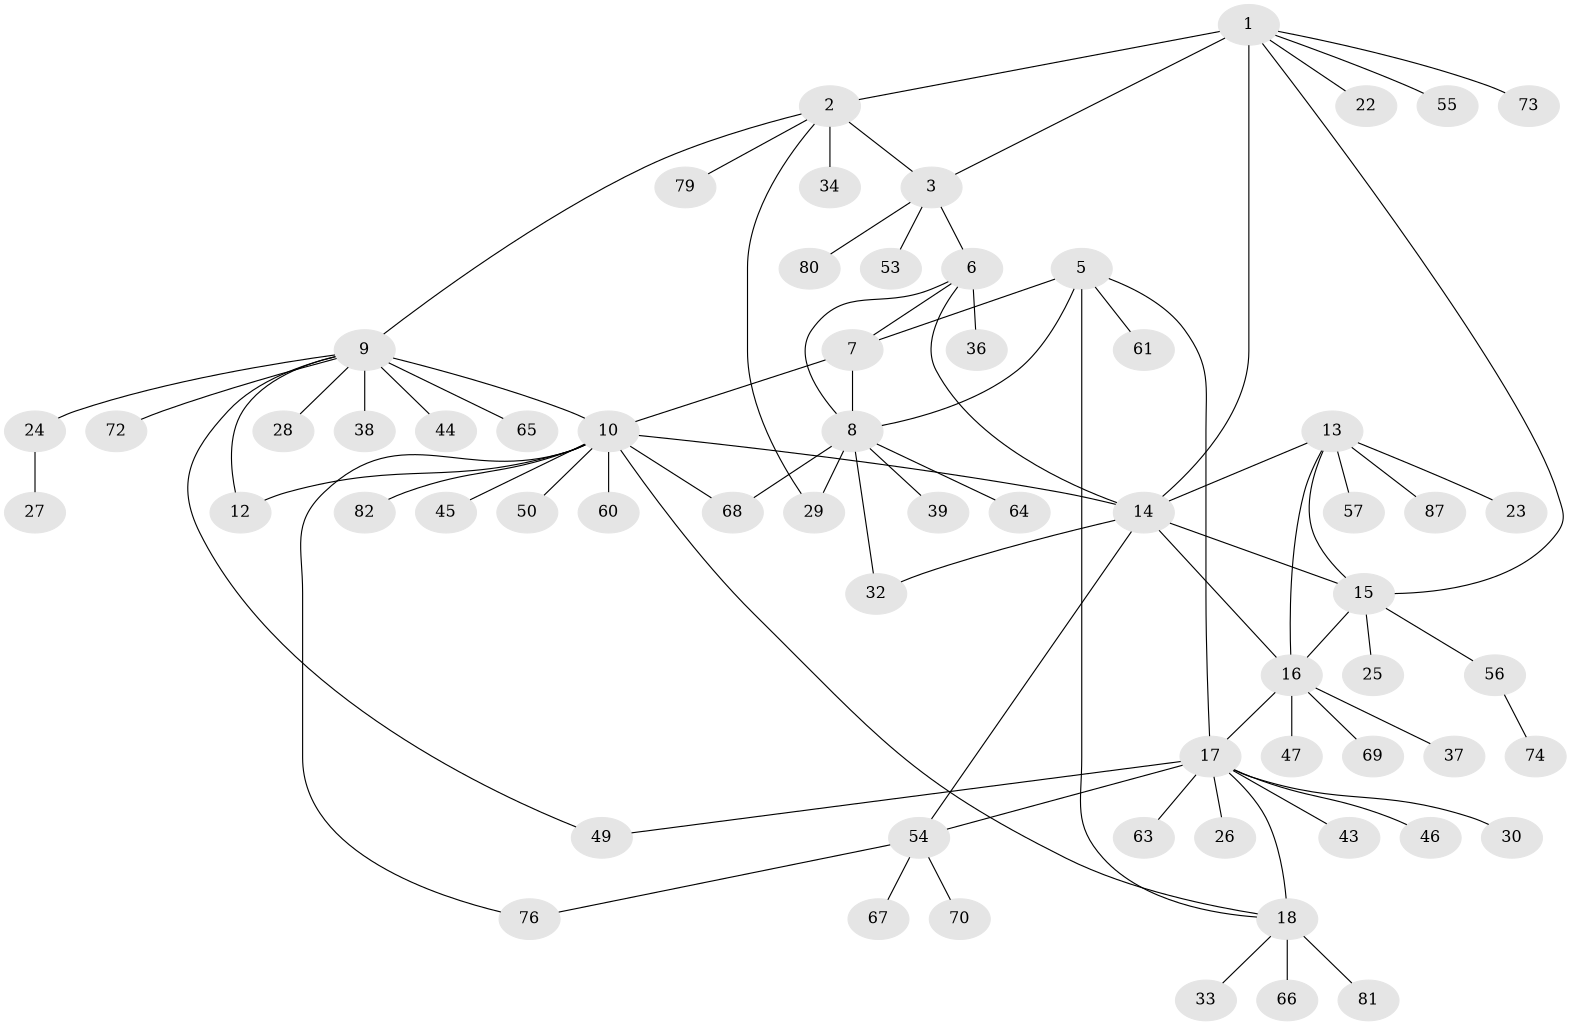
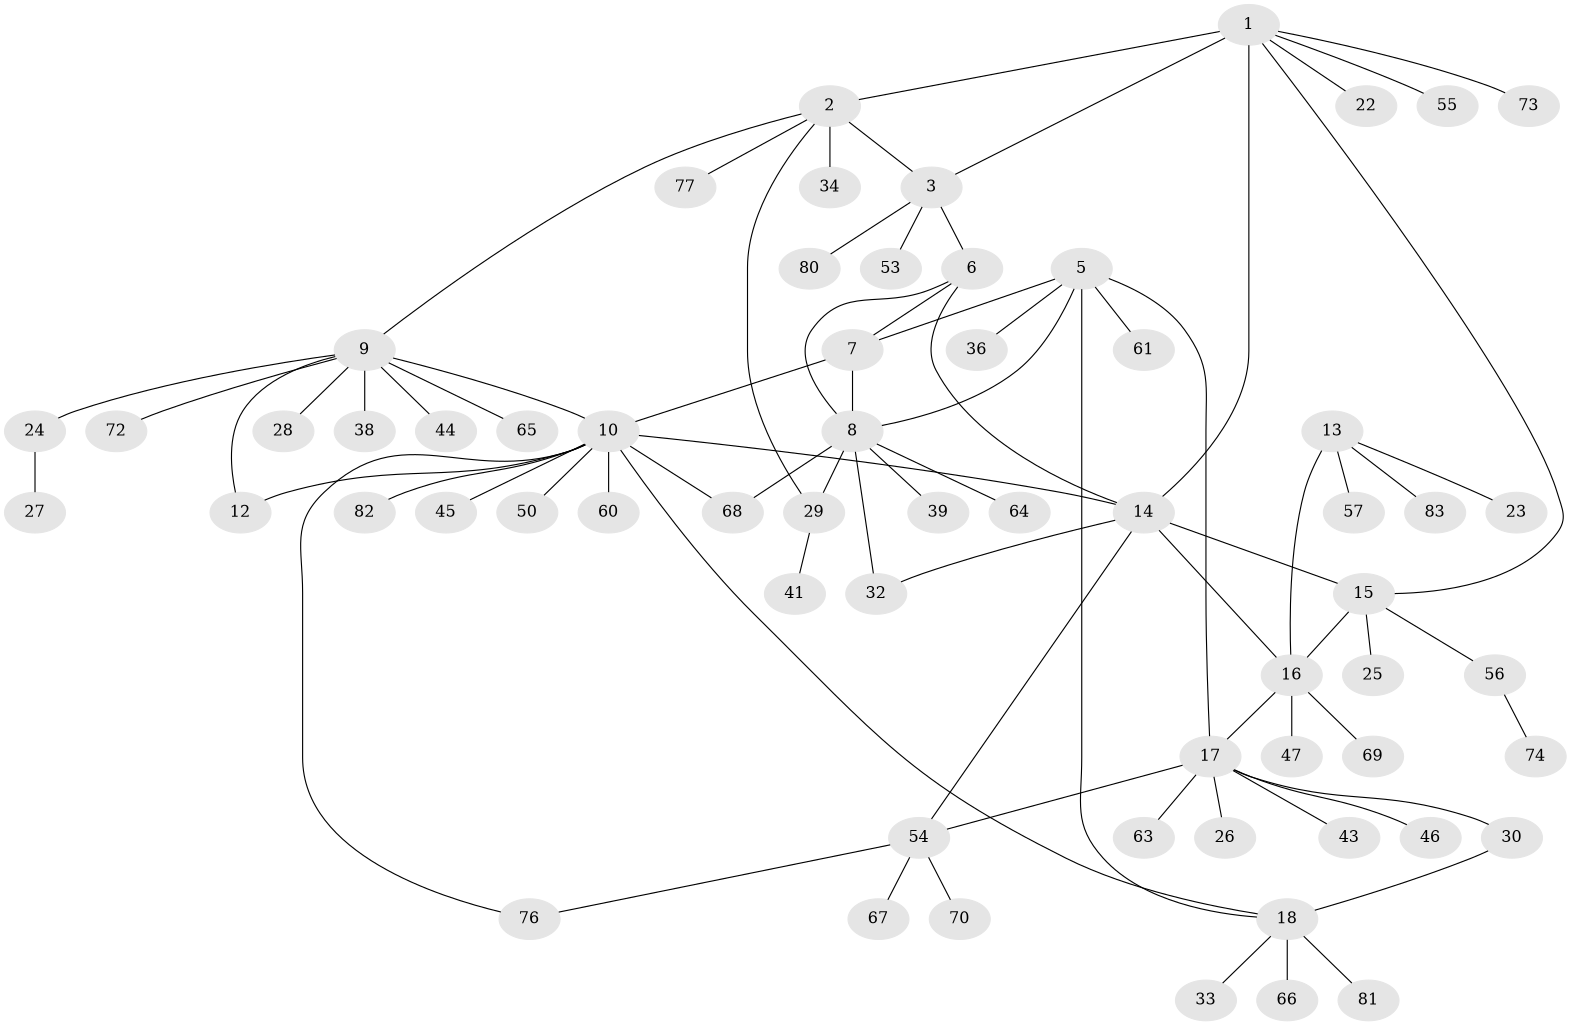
(685, 187) -> (685, 187)
(975, 315) -> (1029, 309)
(1238, 472) -> none
(1435, 513) -> (1435, 513)
(1310, 519) -> none
none -> (795, 594)
(1454, 757) -> none
(1271, 829) -> (1402, 883)
(602, 838) -> none
